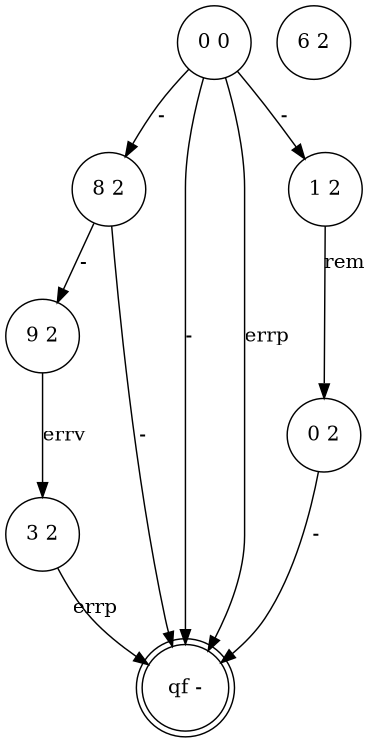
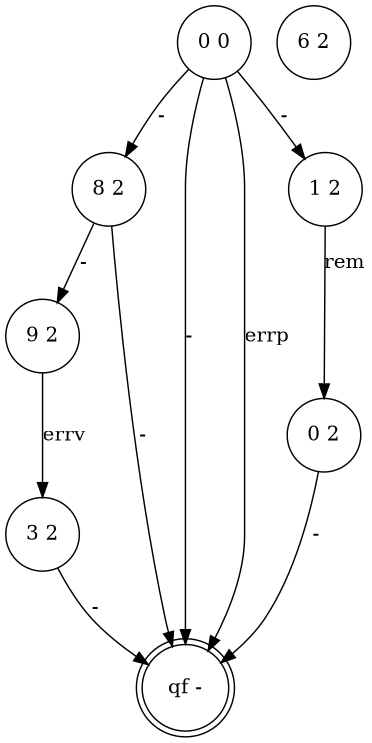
(95, 608) -> (95, 608)
